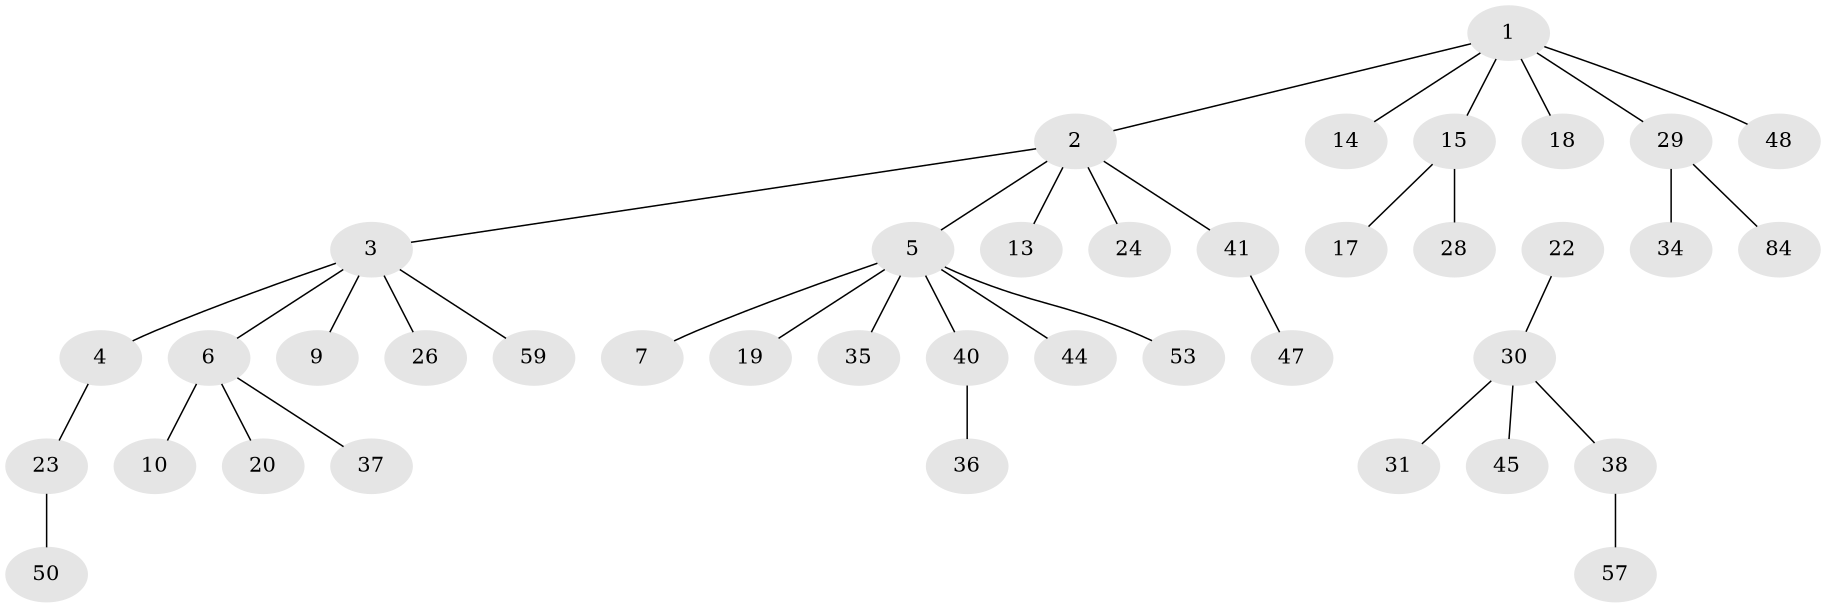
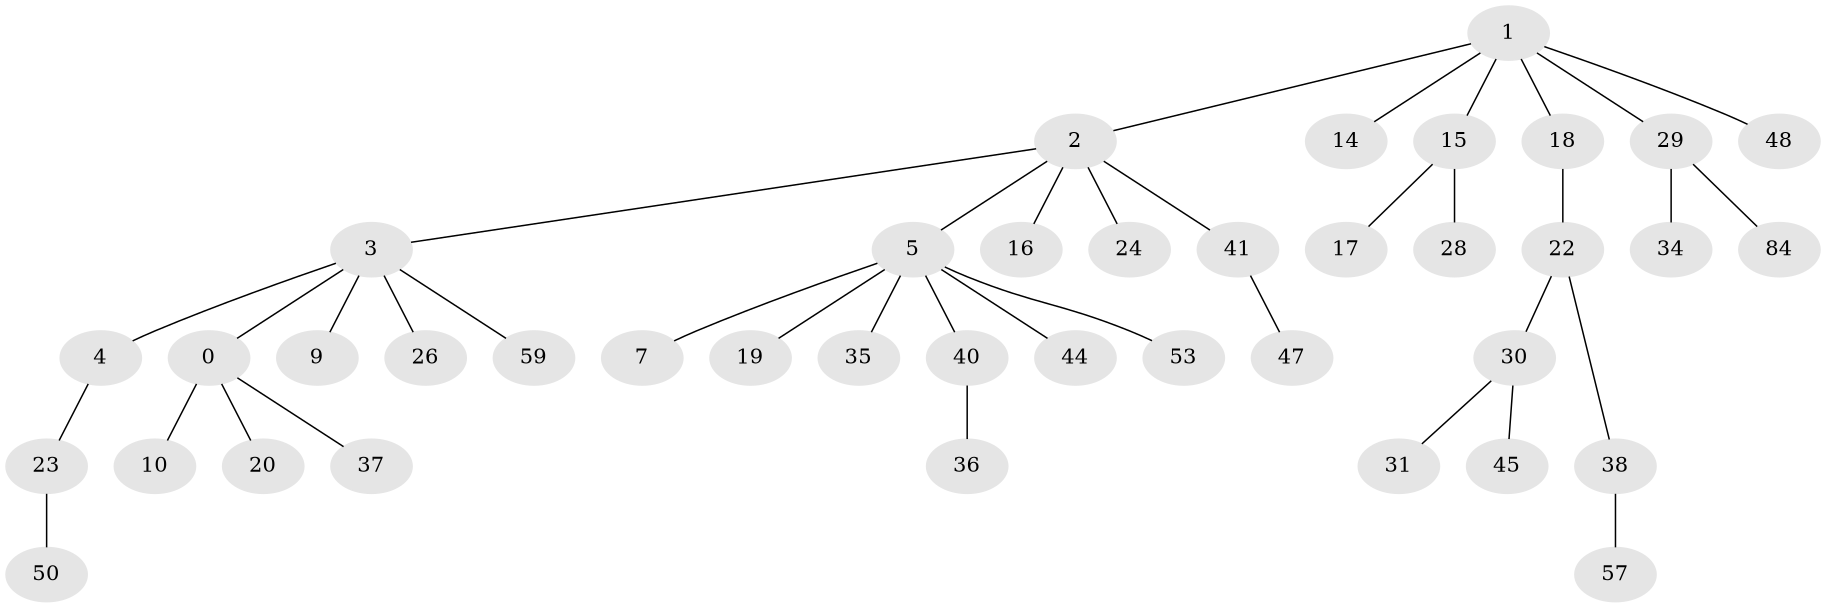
none -> (1563, 196)
(1021, 250) -> (1021, 250)
(209, 358) -> (209, 358)
(1565, 412) -> (1589, 358)
